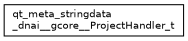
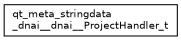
(94, 20) -> (91, 20)
